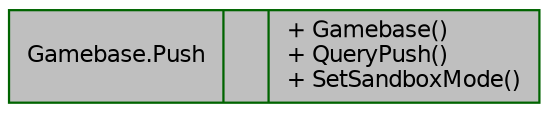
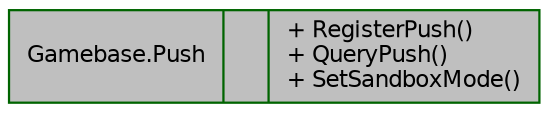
(368, 30) -> (380, 30)
